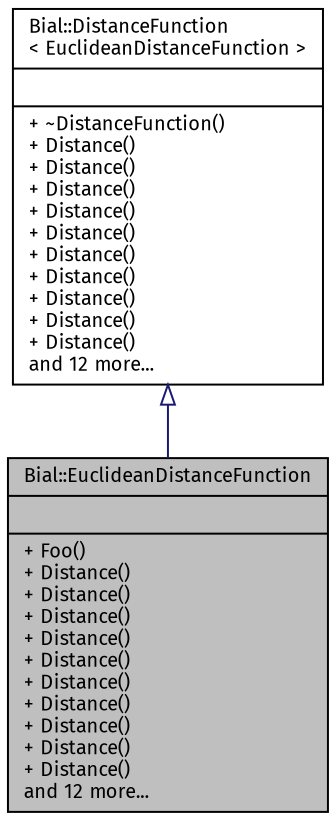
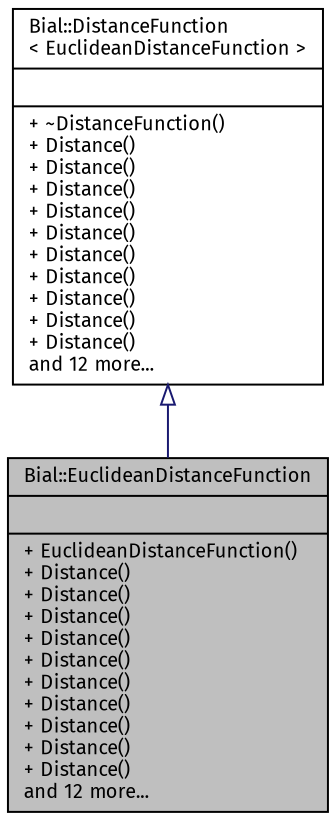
(55, 552) -> (161, 552)
